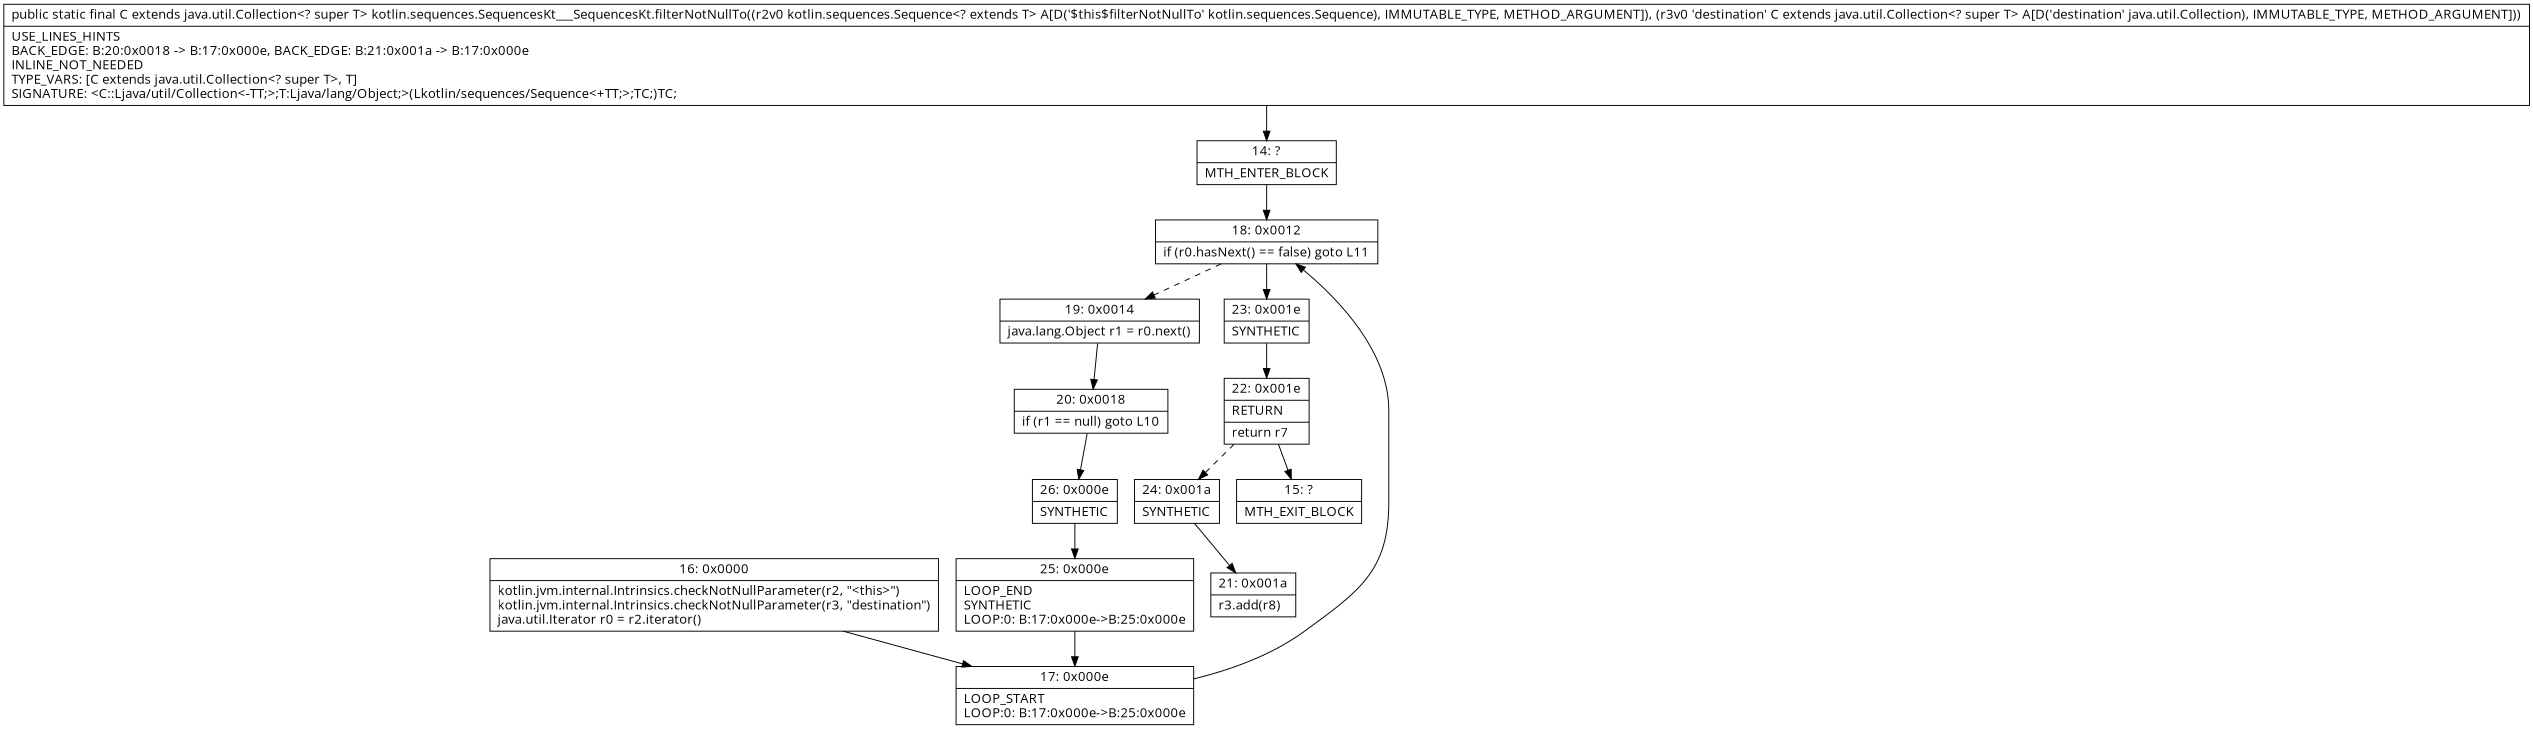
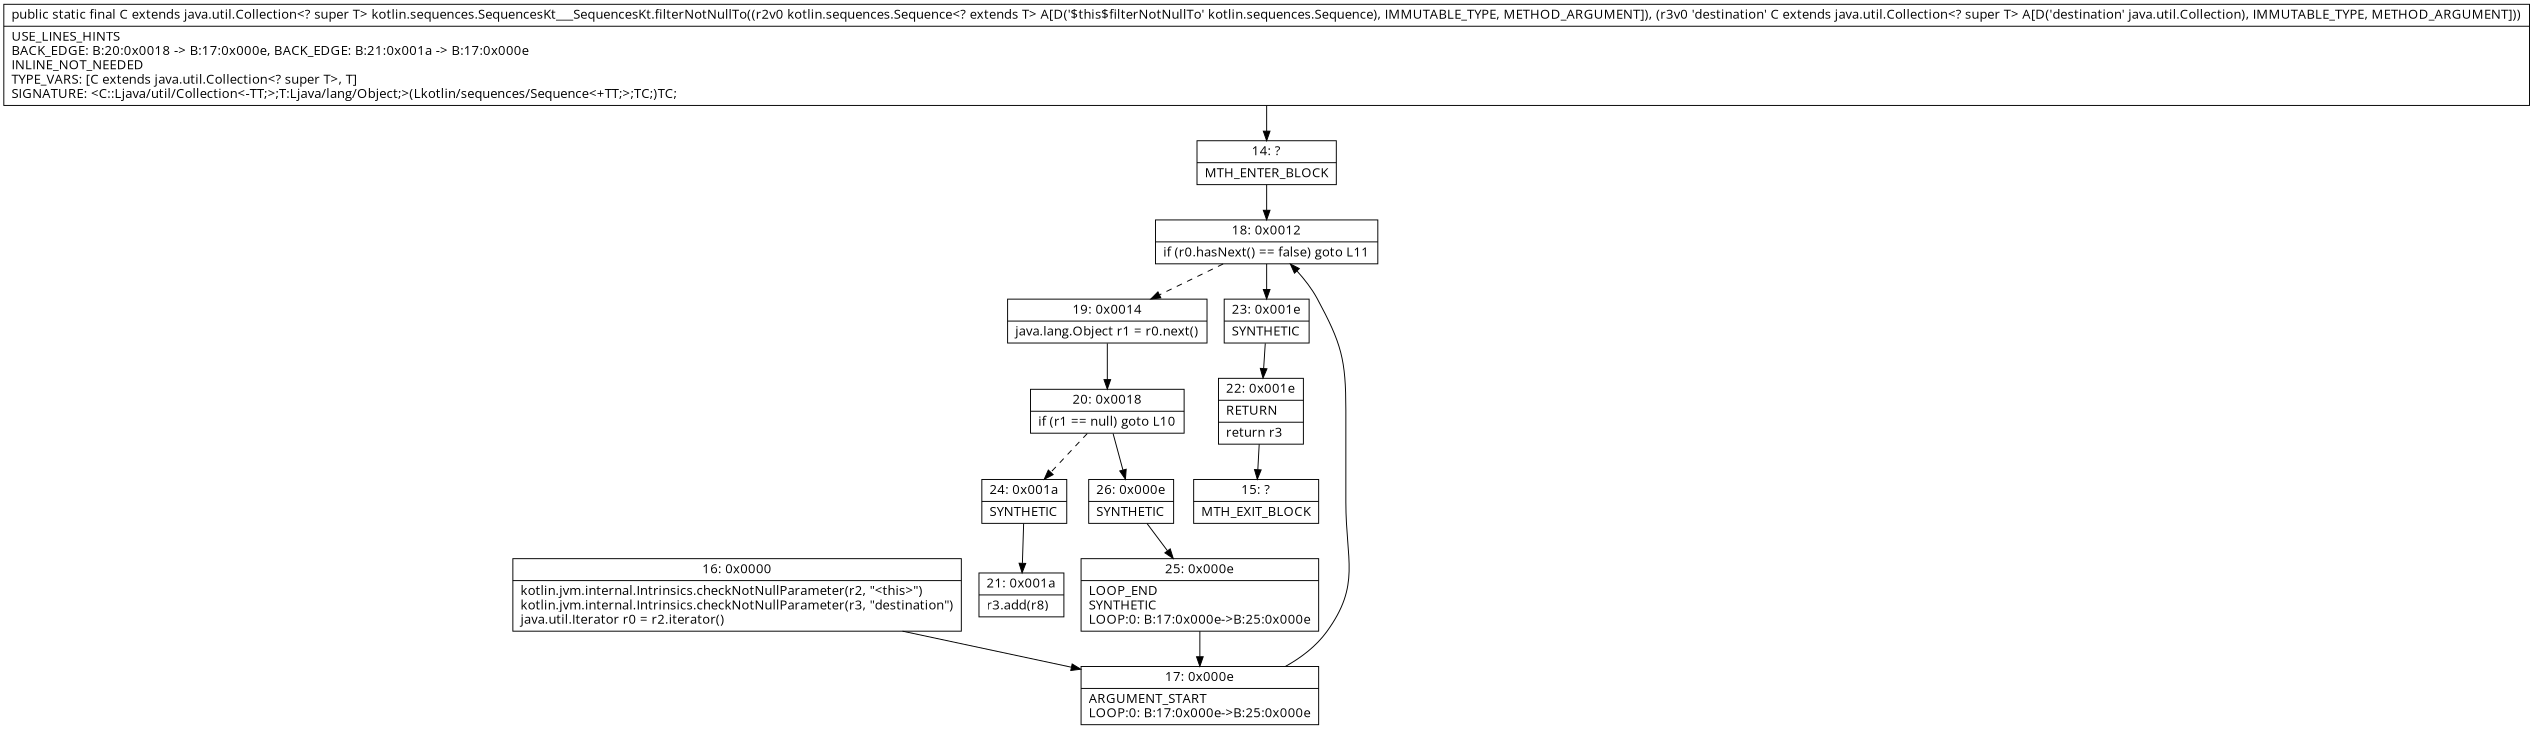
(1260, 433) -> (1255, 433)
(1220, 458) -> (1069, 453)
(1004, 699) -> (1148, 699)
